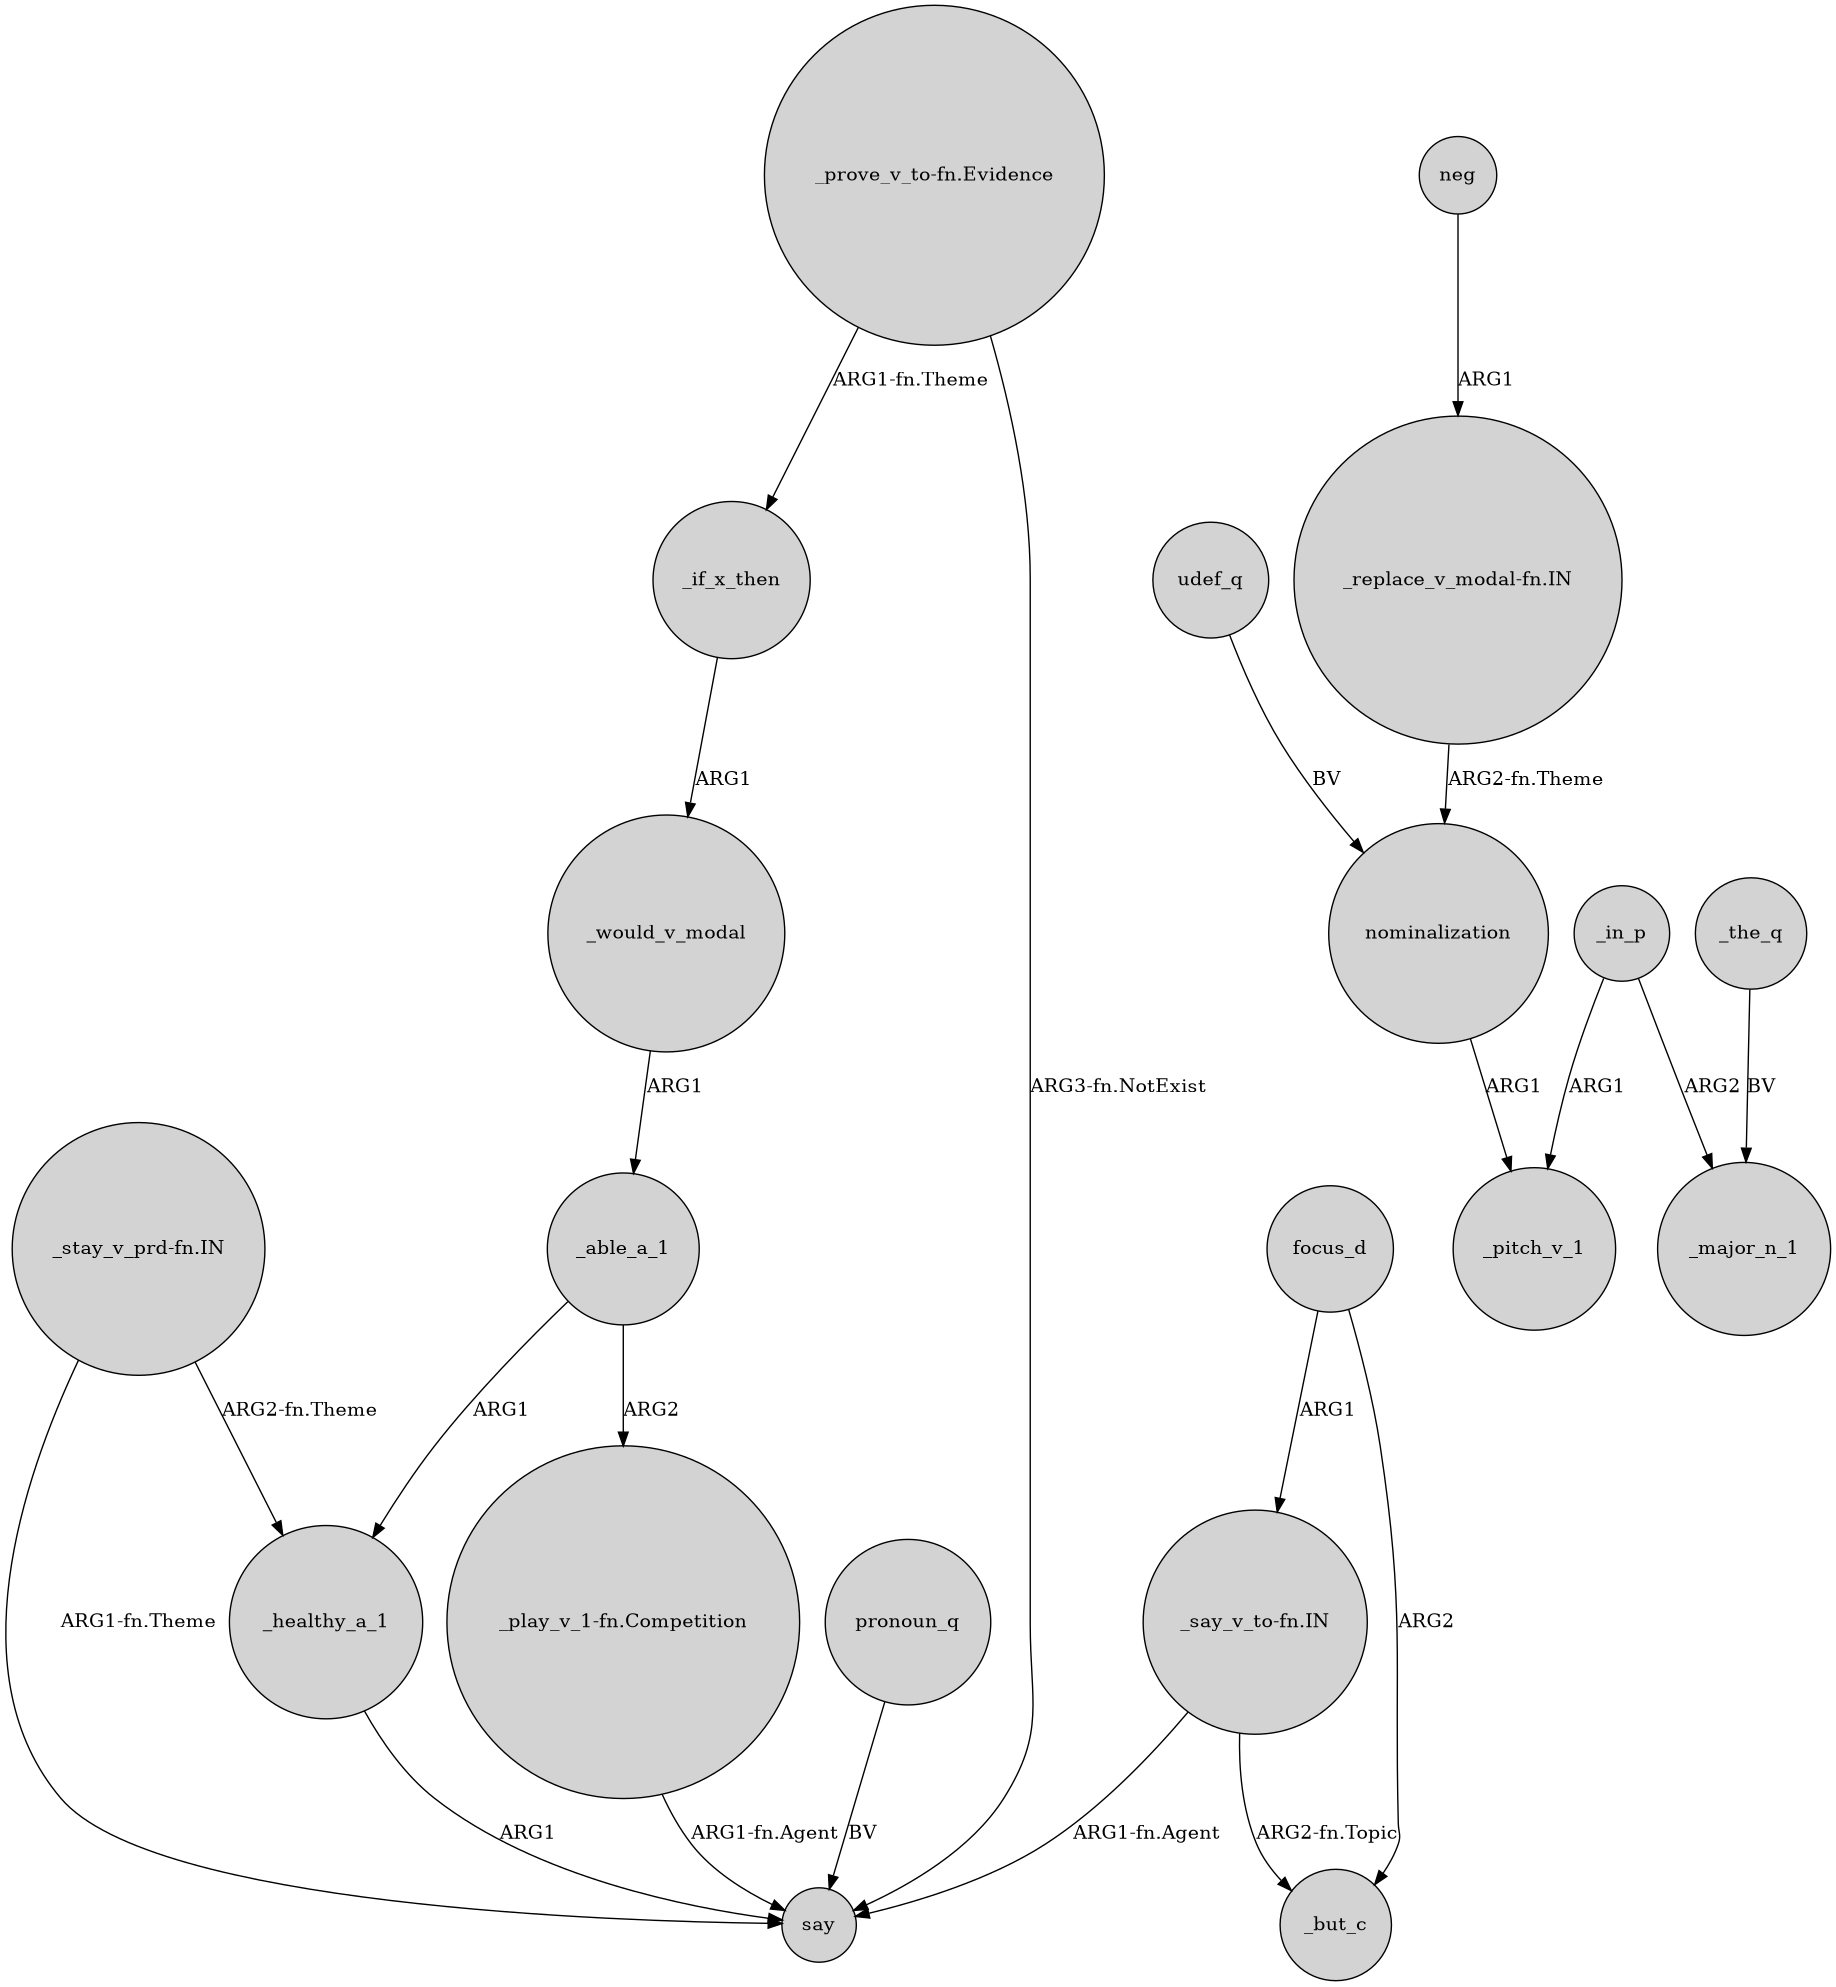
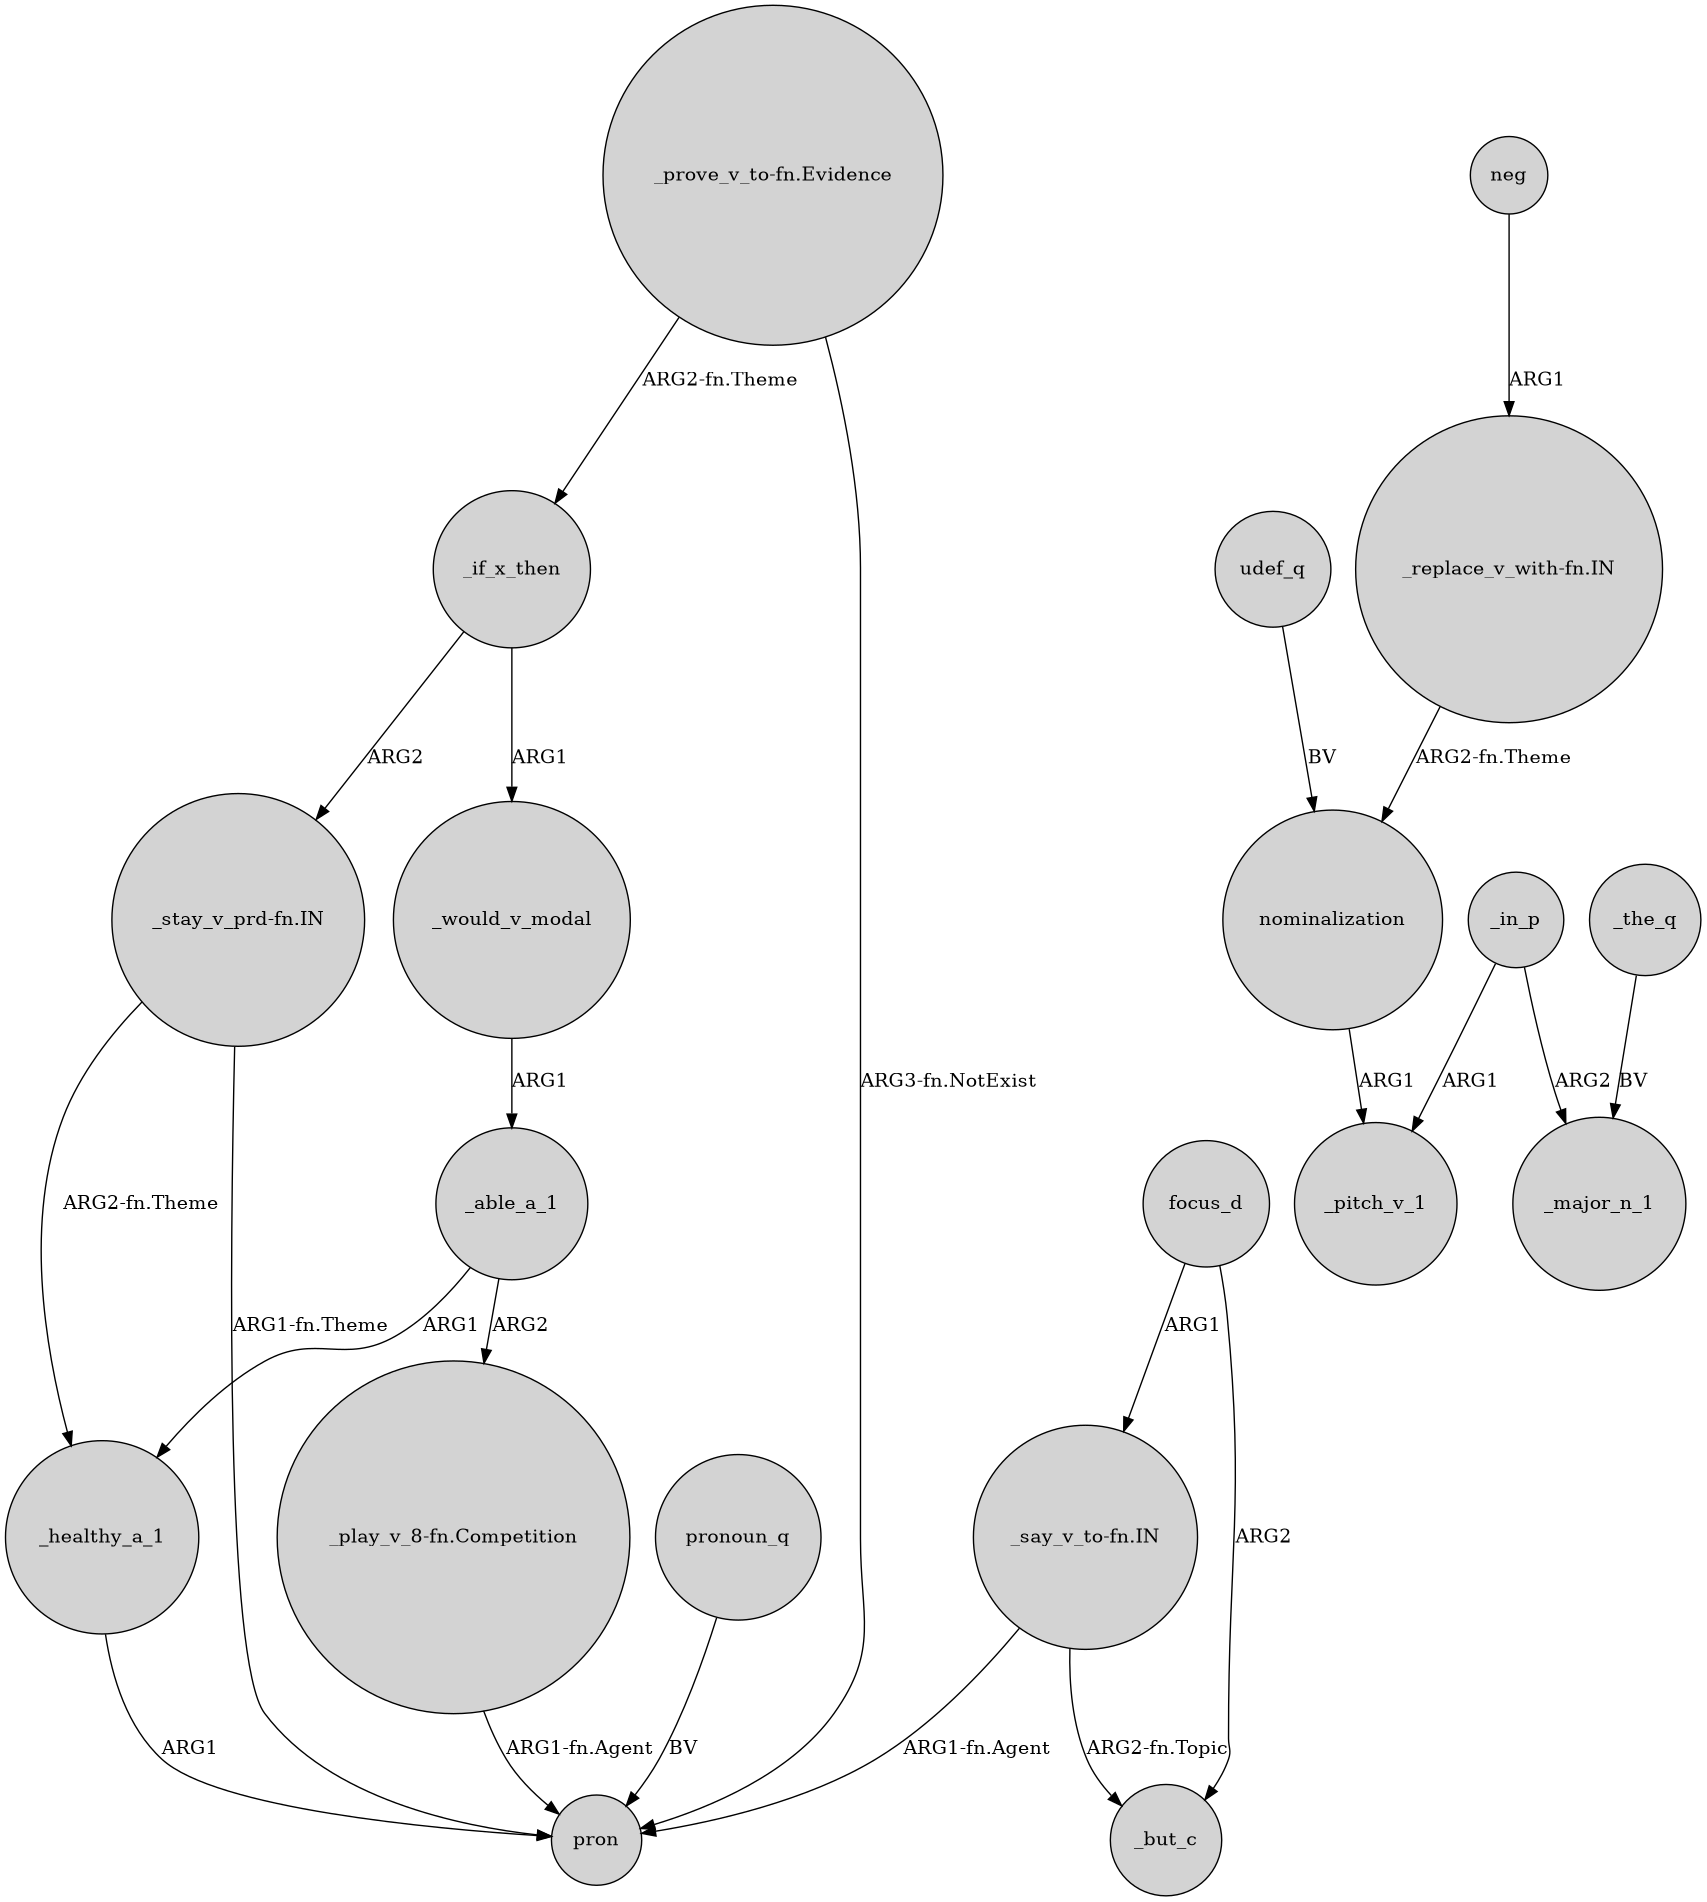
(911, 380) -> (720, 380)
(1458, 580) -> (1509, 569)
none -> (394, 720)
(623, 1622) -> (454, 1537)
(819, 1925) -> (597, 1840)
